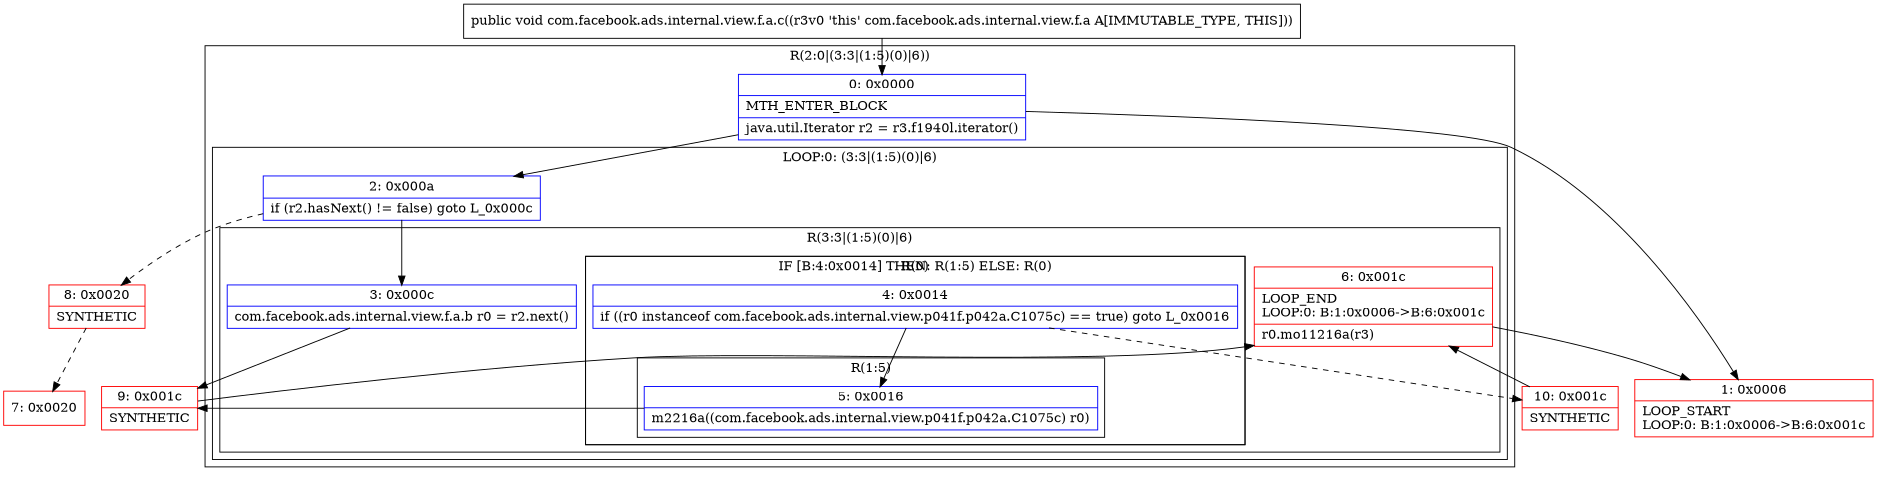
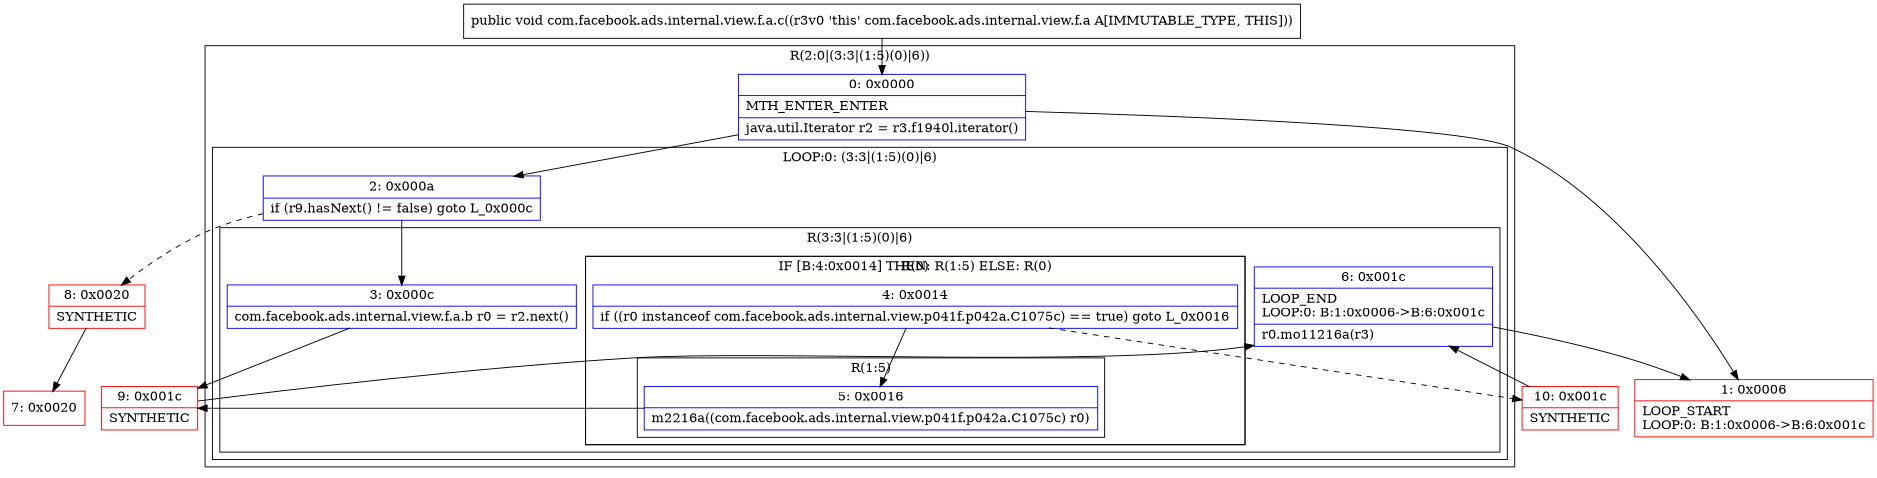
(817, 106) -> (817, 106)
(402, 209) -> (402, 209)
(1373, 307) -> (1373, 307)
(72, 356) -> (72, 356)
